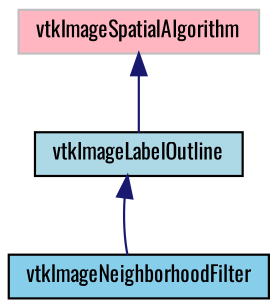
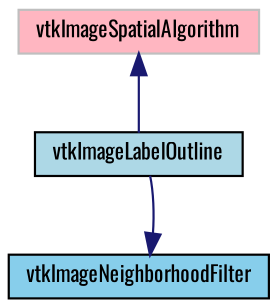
(124, 227) -> (153, 205)
